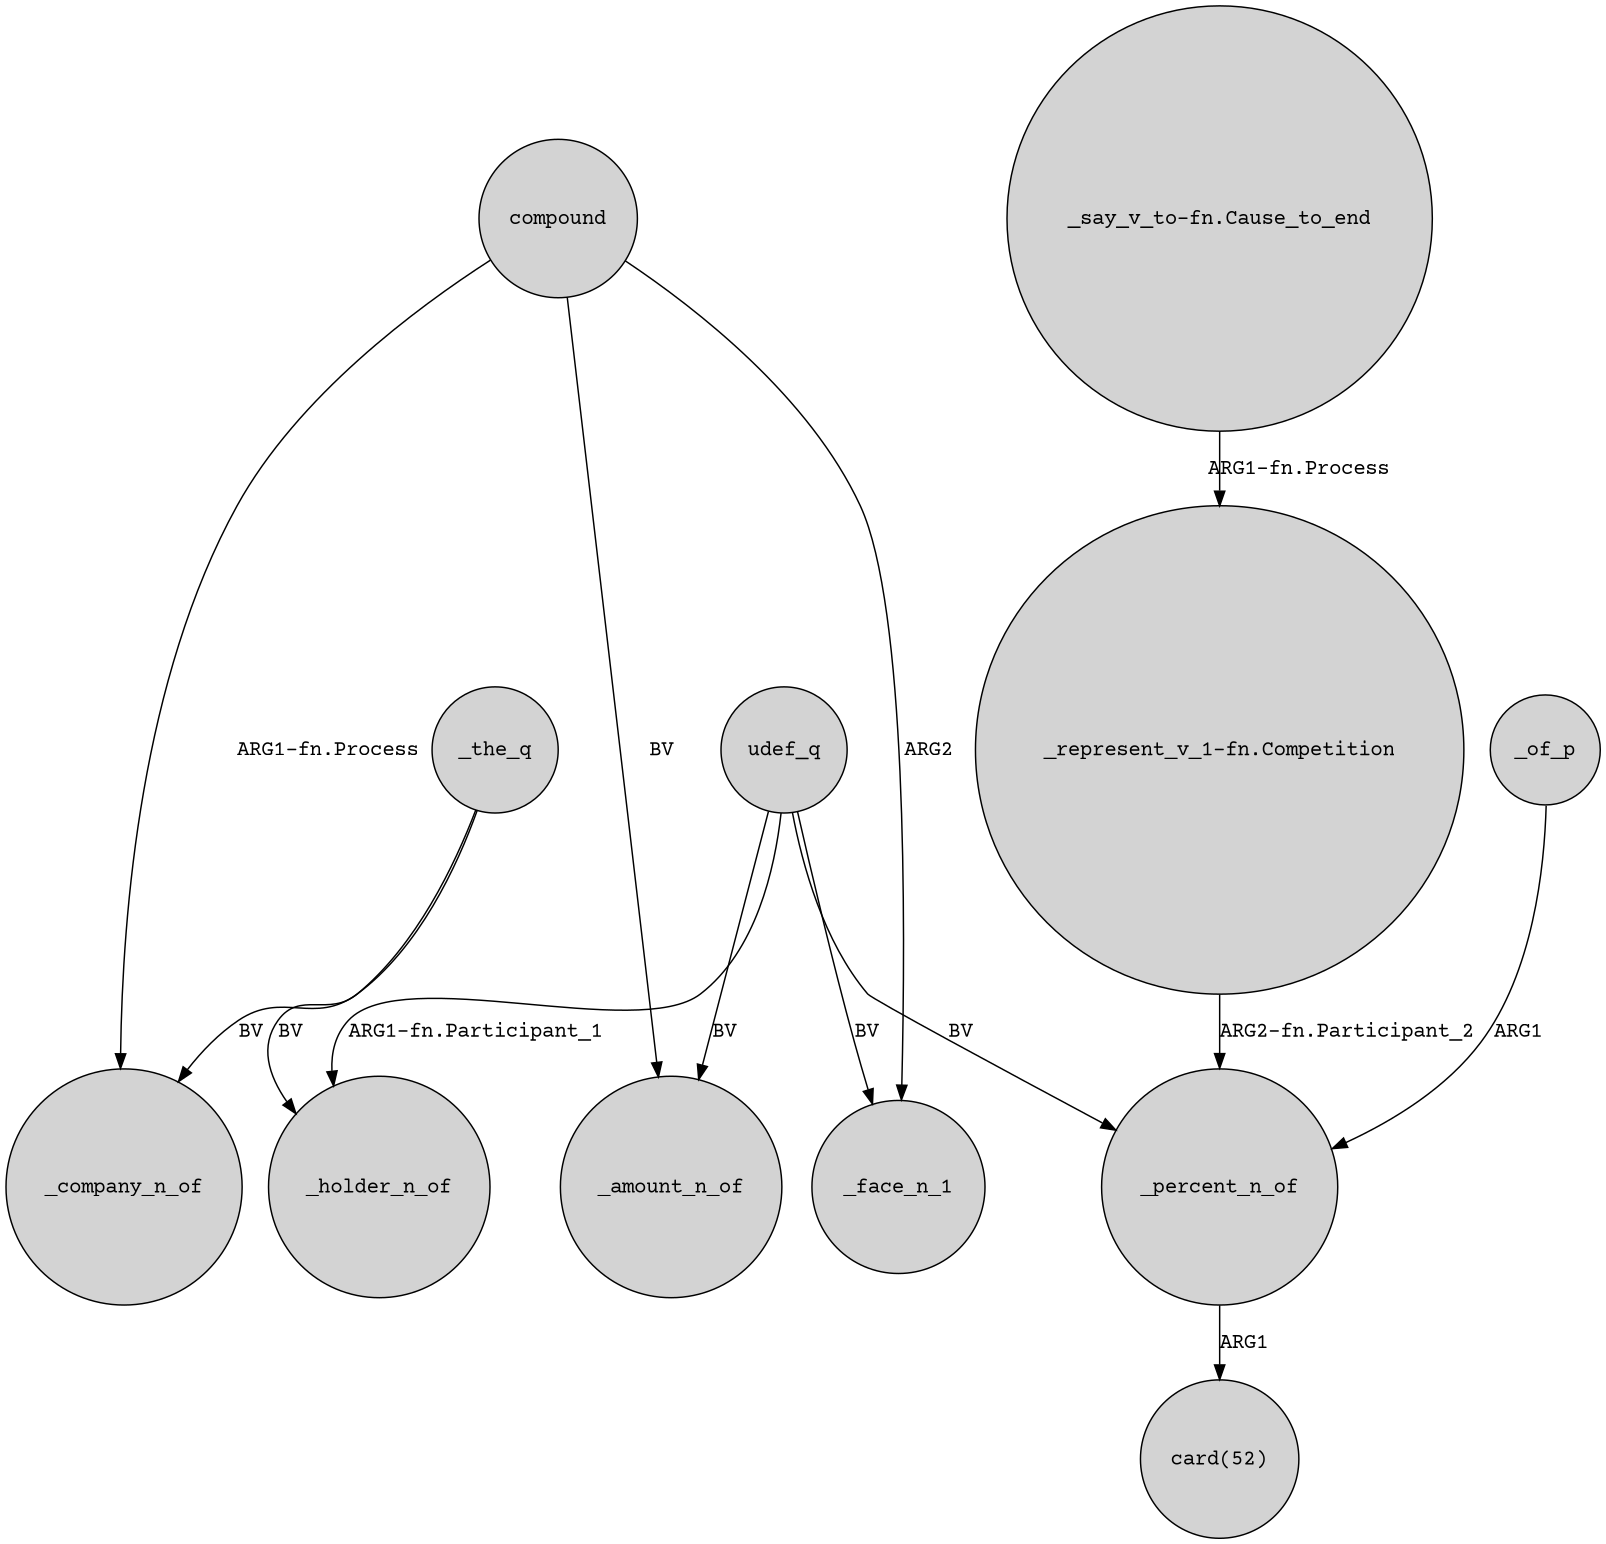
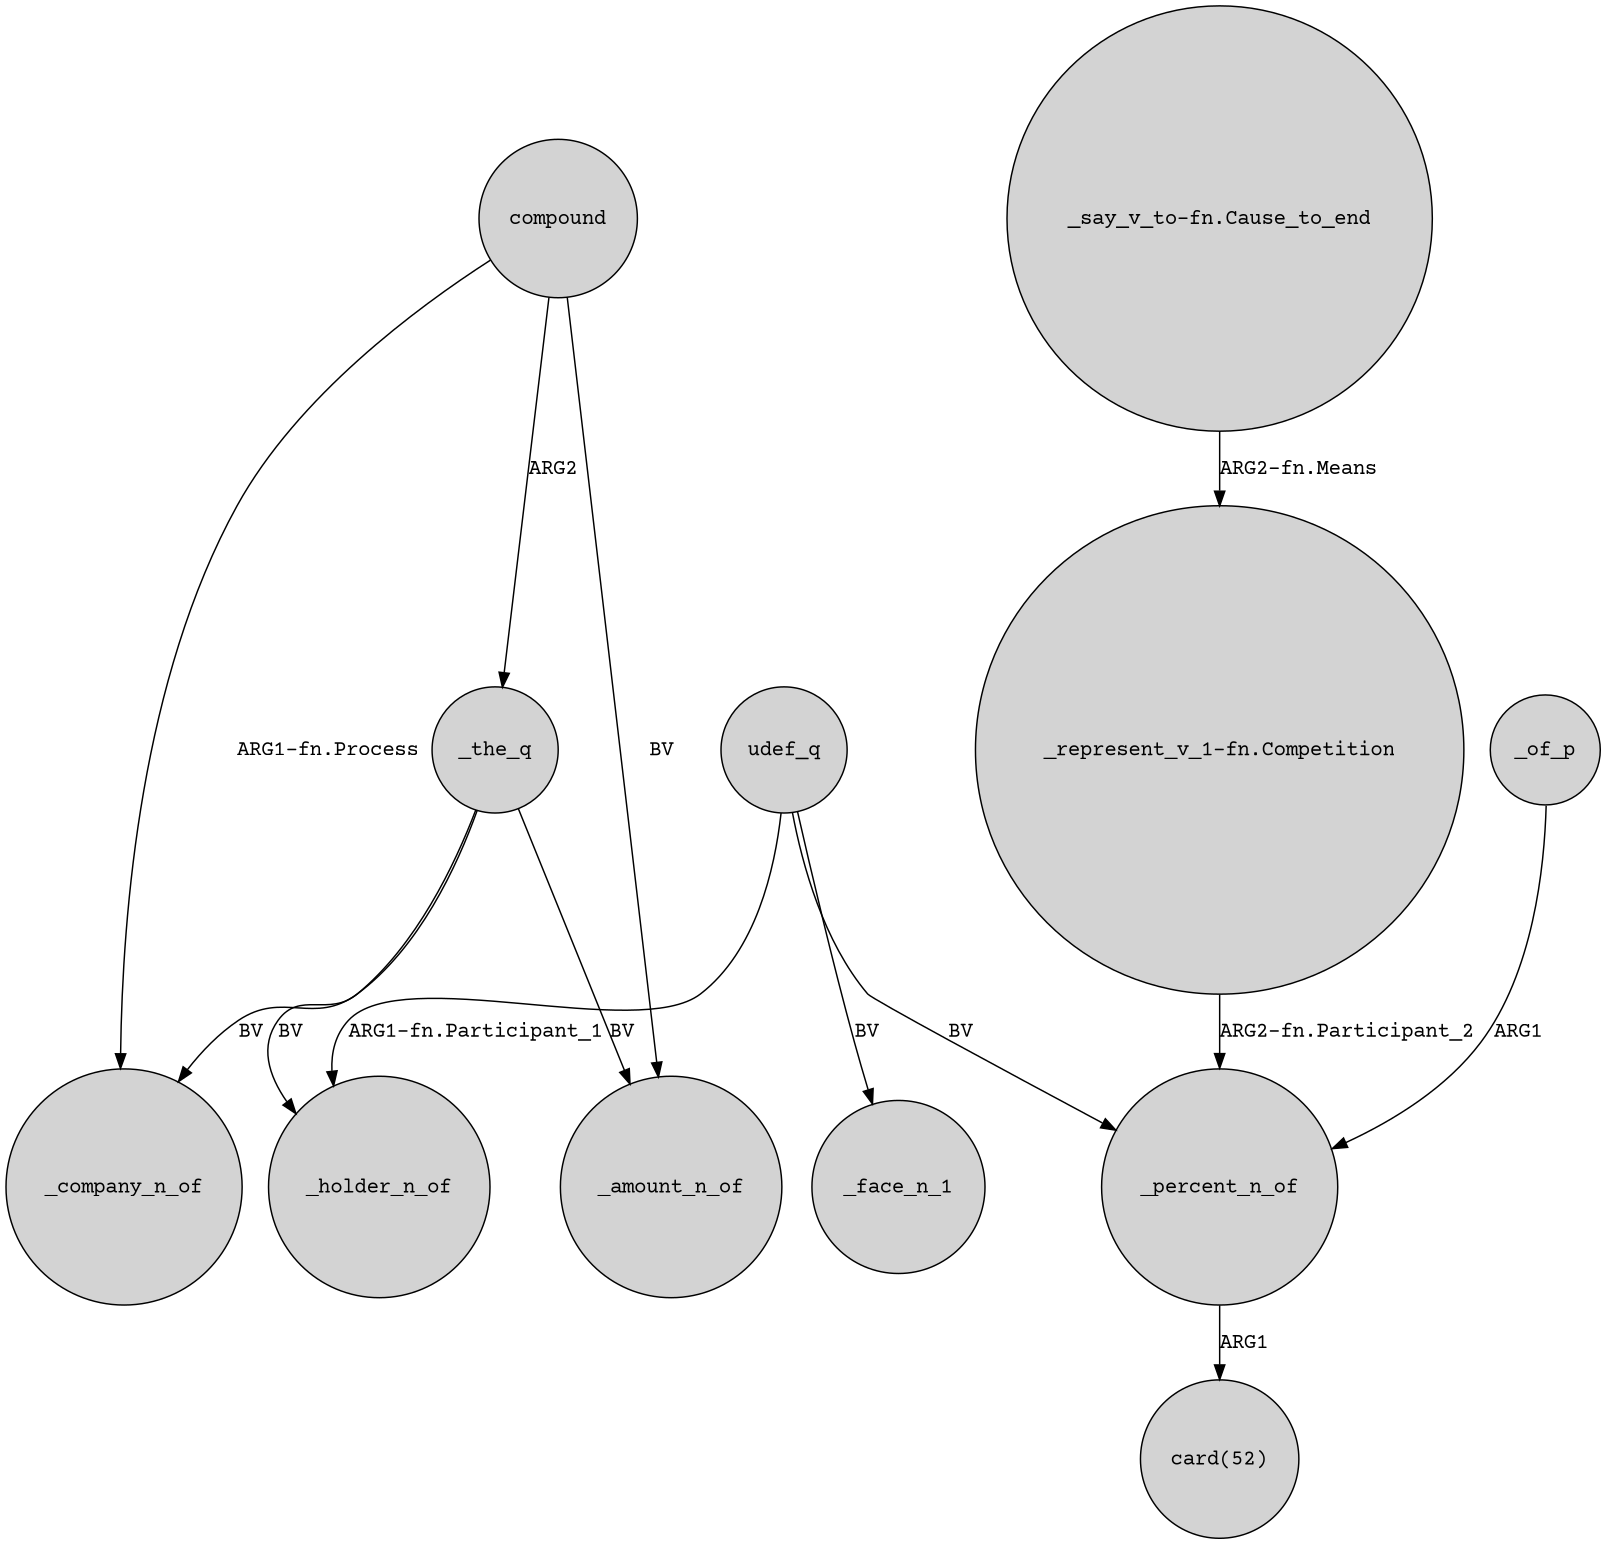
(1299, 468) -> (1299, 468)
(888, 622) -> (527, 485)
(737, 932) -> (571, 939)
